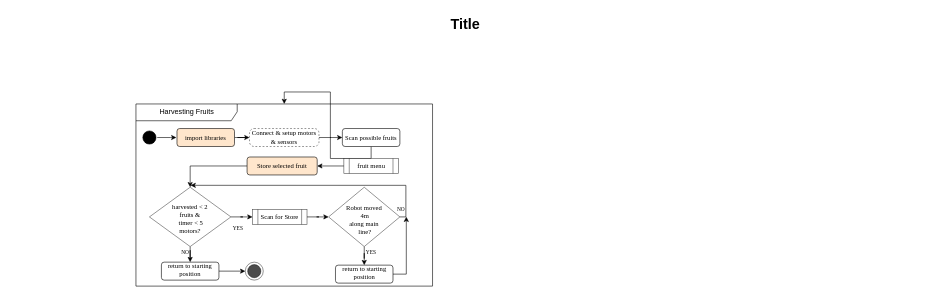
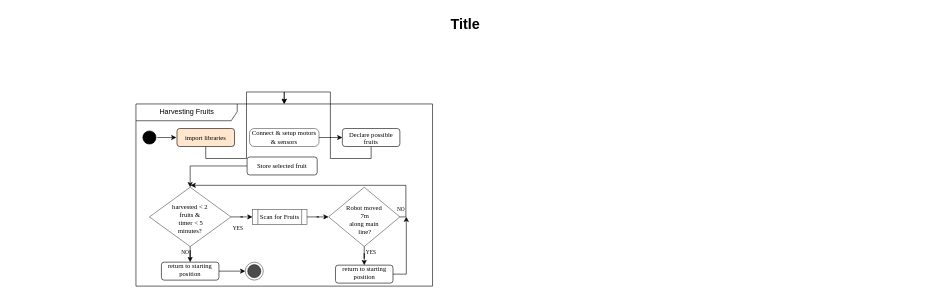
(244, 138) -> (246, 147)
(284, 138) -> (284, 138)
(371, 138) -> (371, 138)
(282, 166) -> (282, 166)
(322, 166) -> none
(371, 166) -> none
(280, 217) -> (280, 217)
(190, 219) -> (190, 219)
(364, 221) -> (364, 221)
